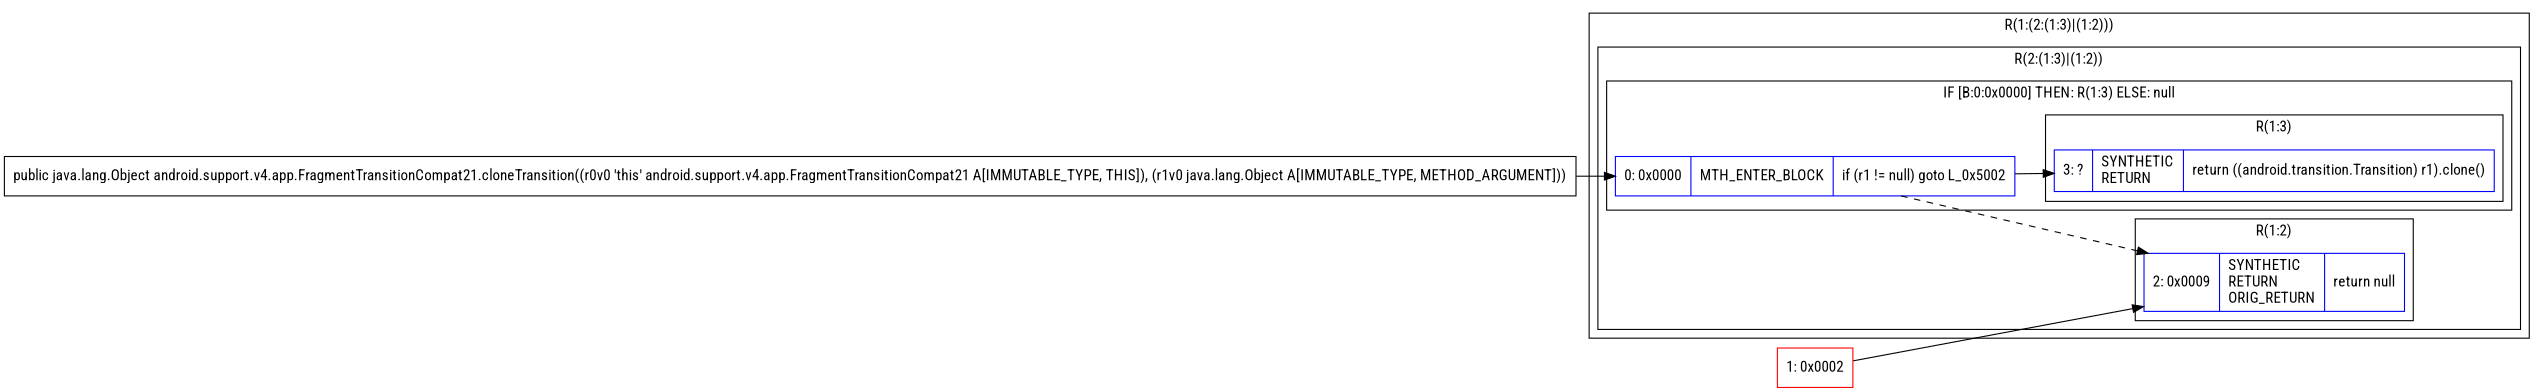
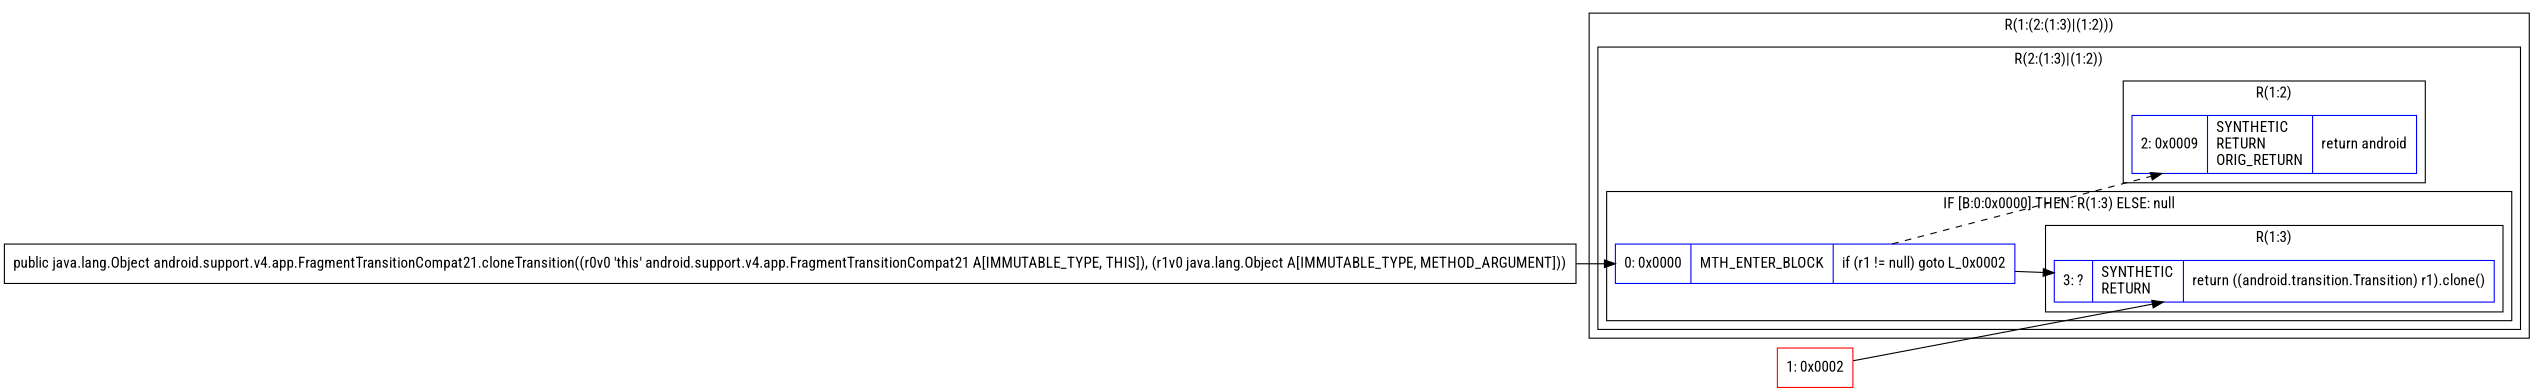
(1924, 176) -> (1924, 263)
(2365, 282) -> (2365, 144)
(1937, 345) -> (1935, 345)
